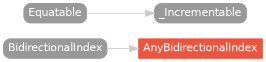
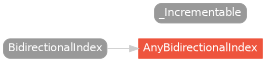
(55, 13) -> none
